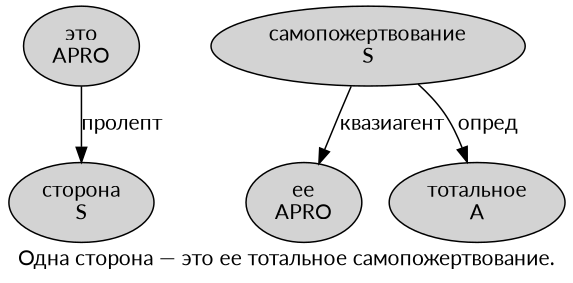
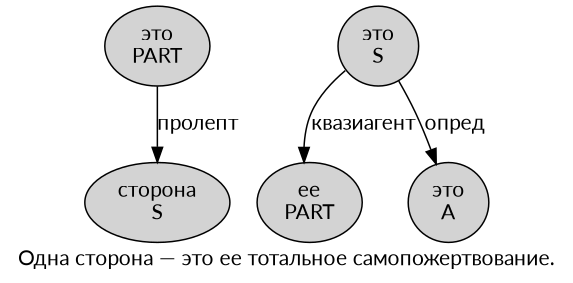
(81, 46) -> (157, 46)
(368, 46) -> (378, 46)
(304, 202) -> (310, 202)
(477, 202) -> (449, 202)
